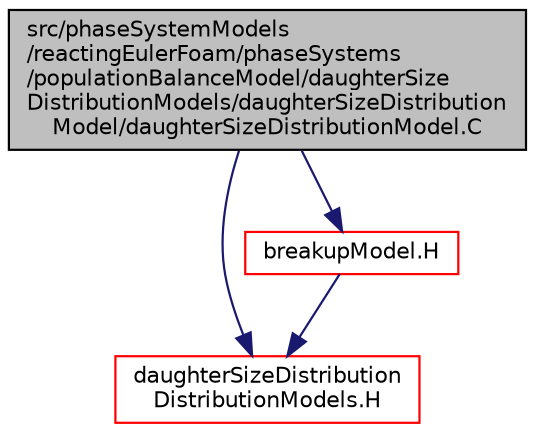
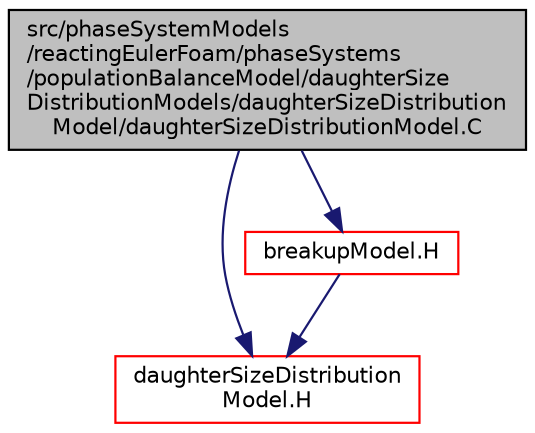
(267, 390) -> (267, 390)
